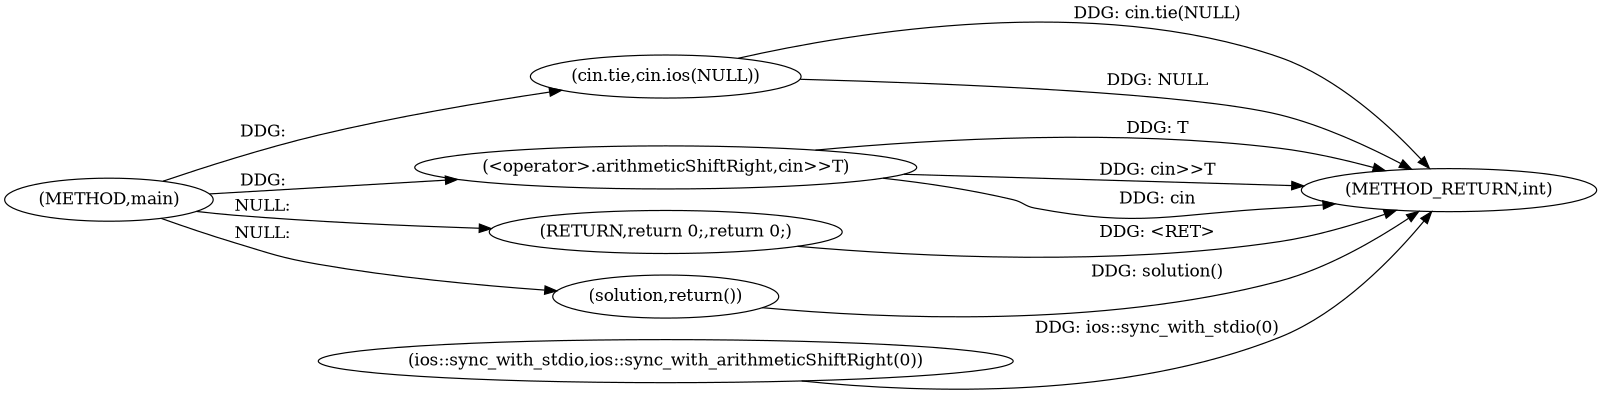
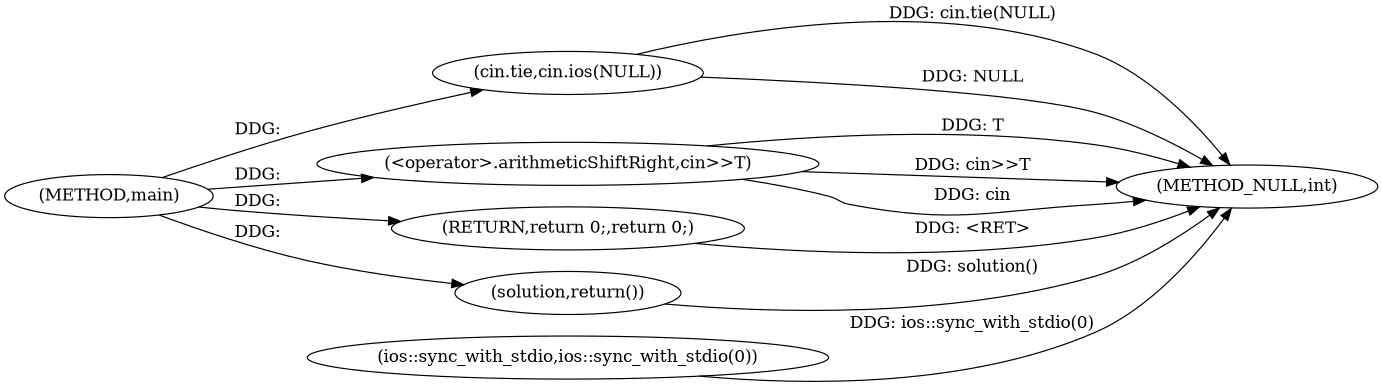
(1449, 190) -> (1247, 187)
(266, 206) -> (260, 201)
(266, 234) -> (260, 233)
(666, 361) -> (568, 358)
